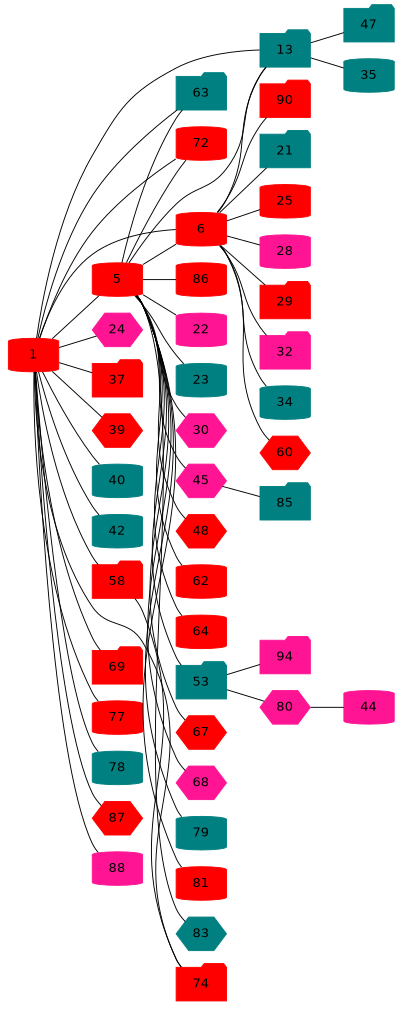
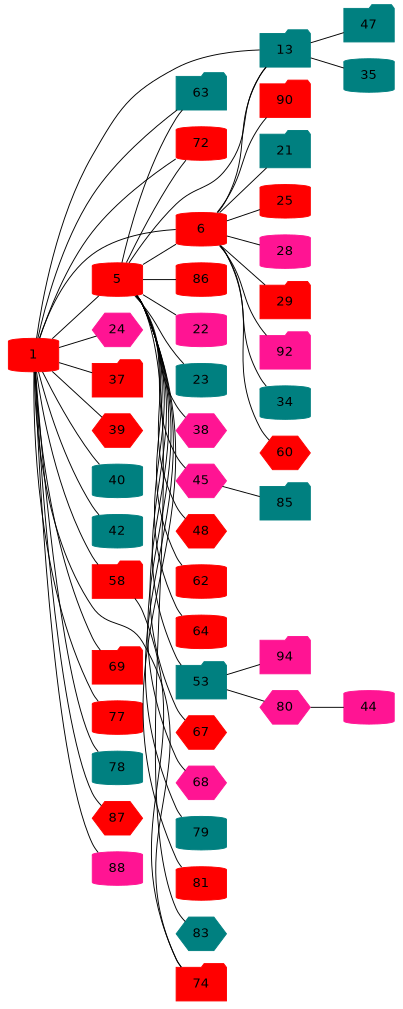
(285, 352) -> (285, 352)
(201, 431) -> (201, 431)
